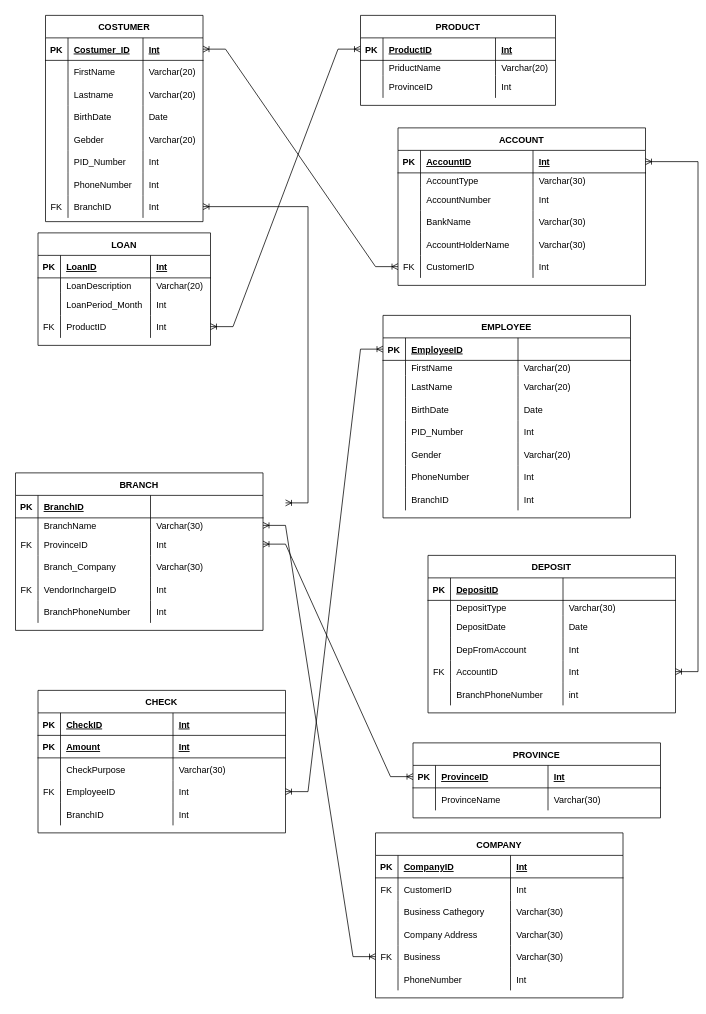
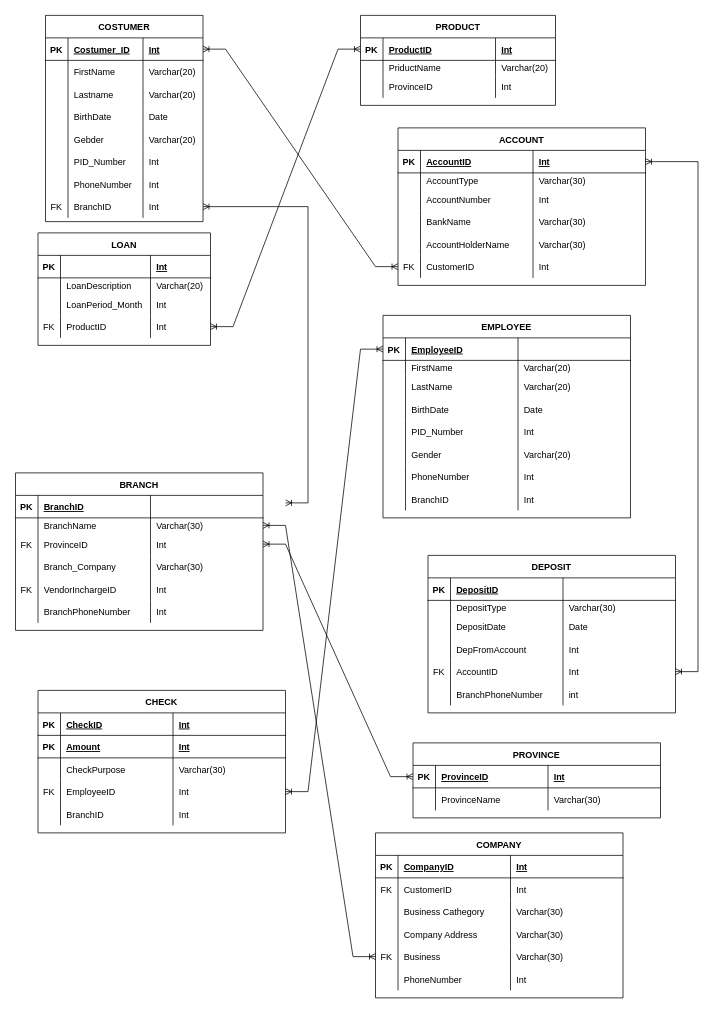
(105, 267) -> none
